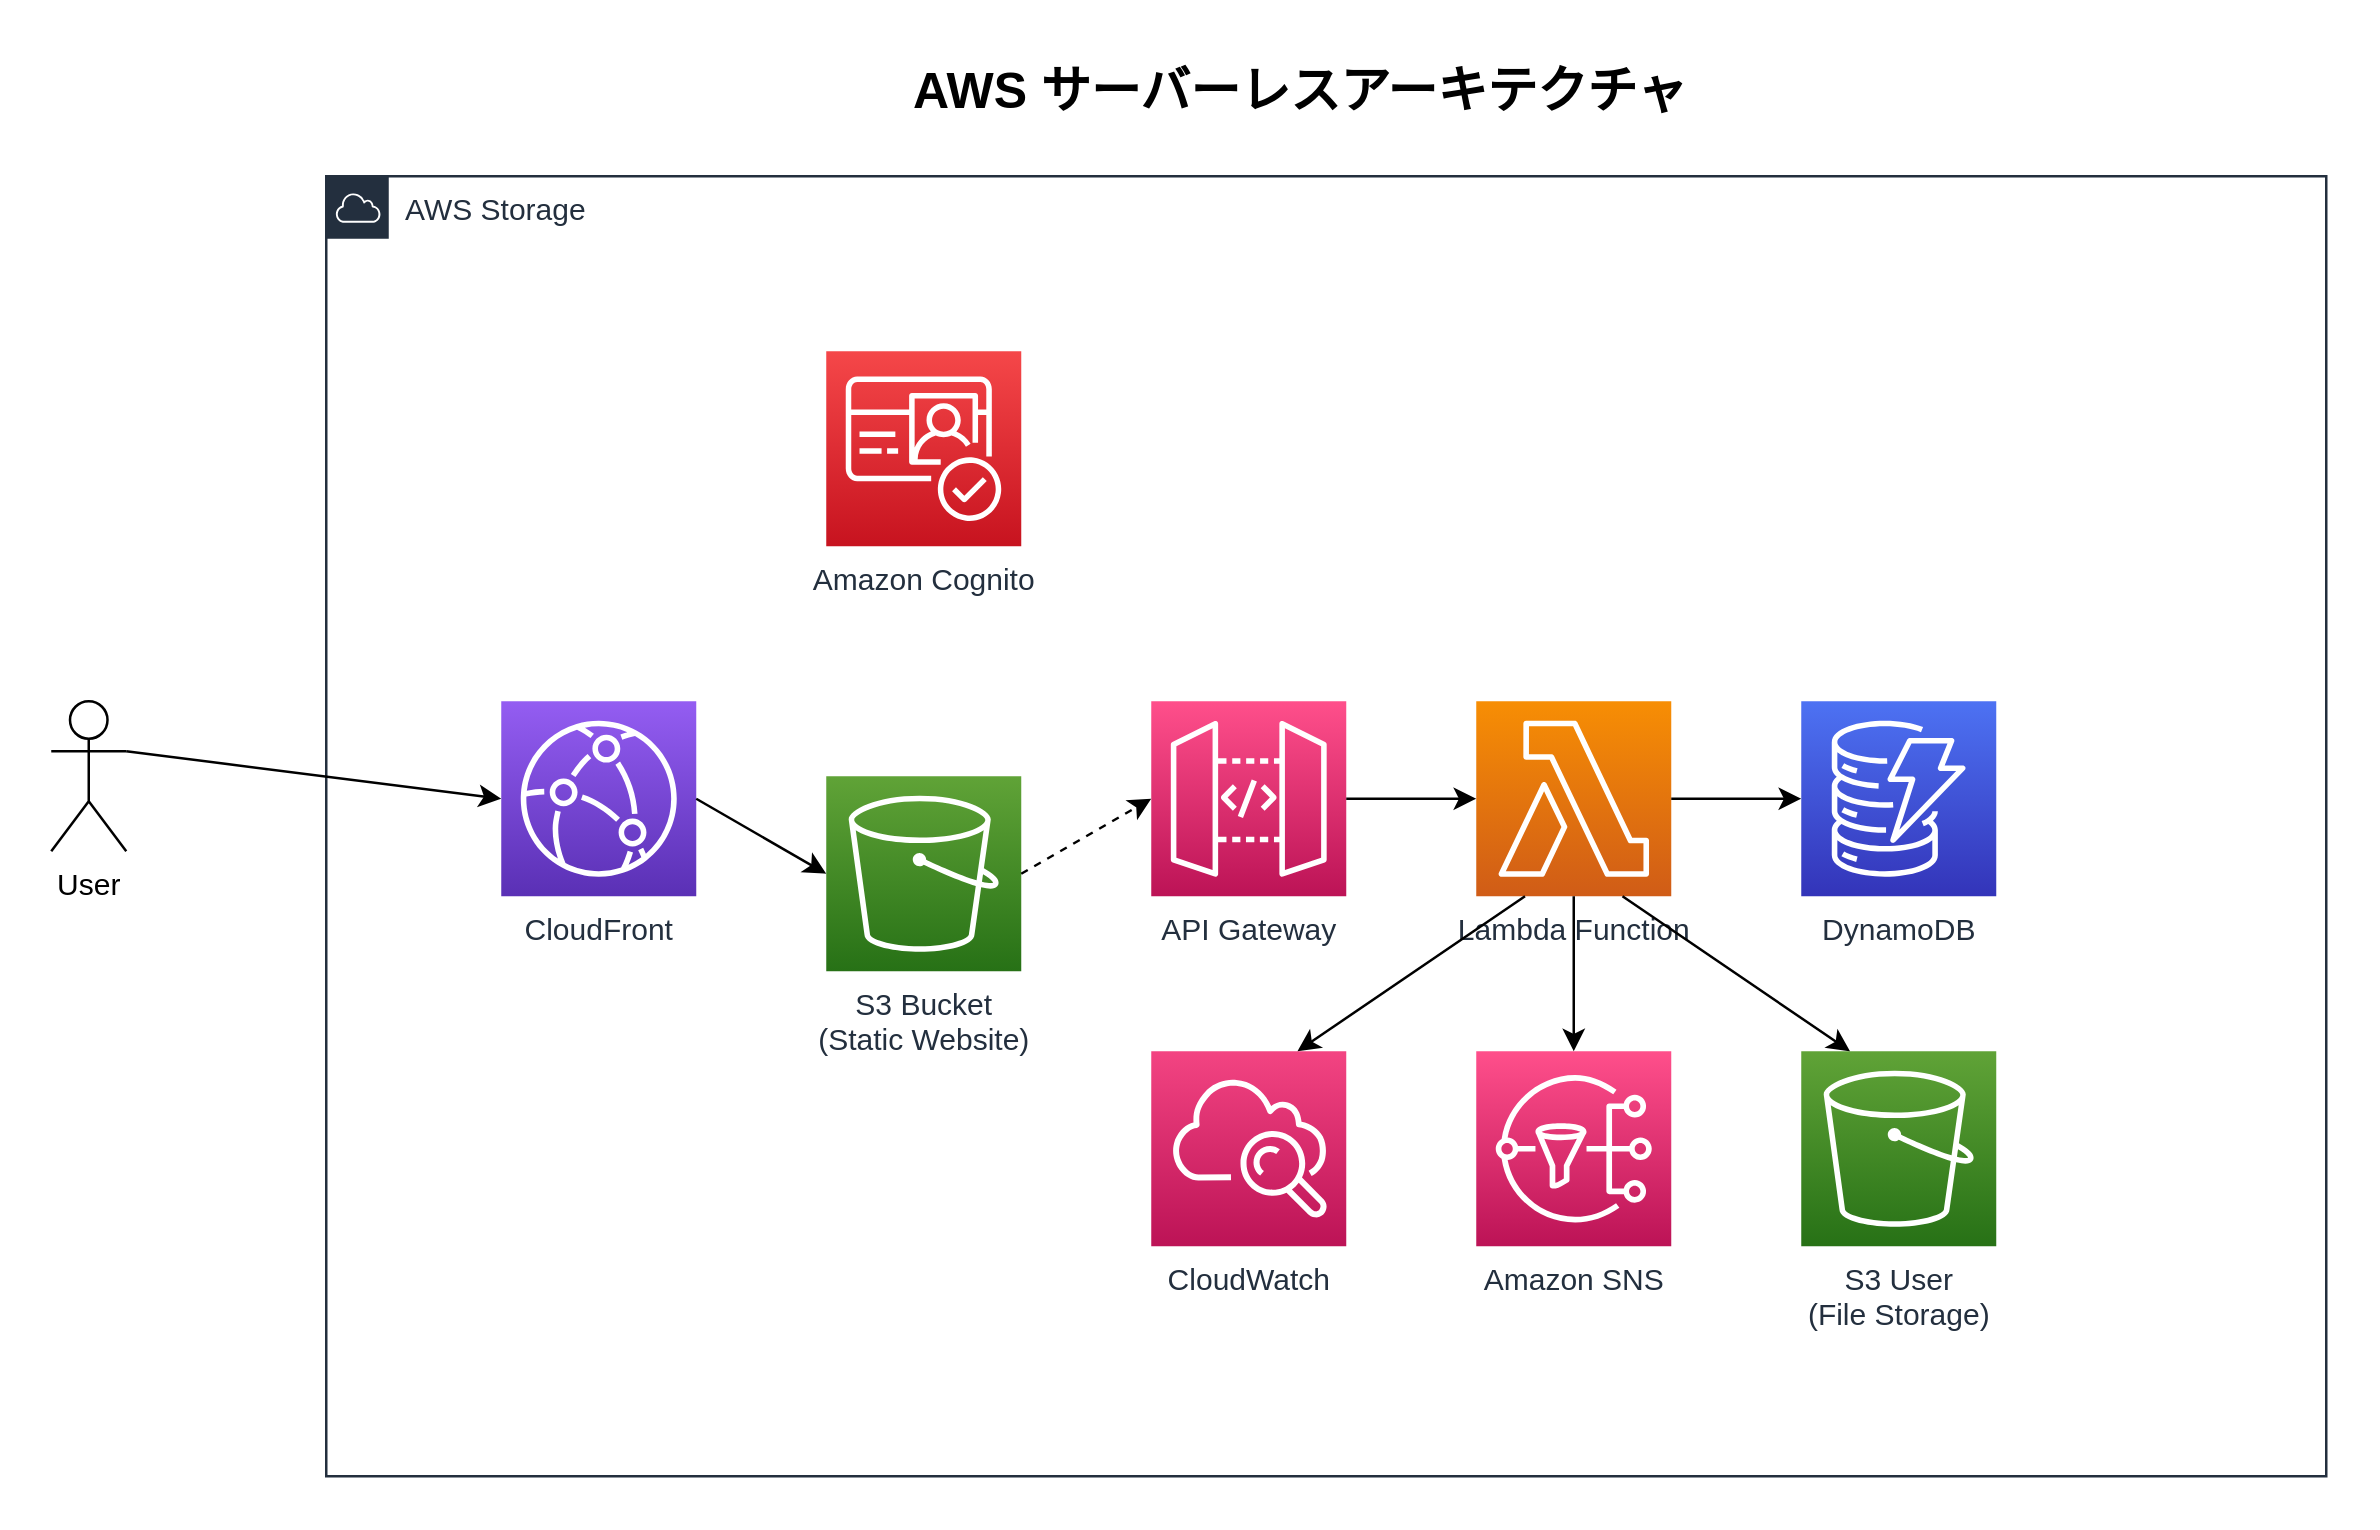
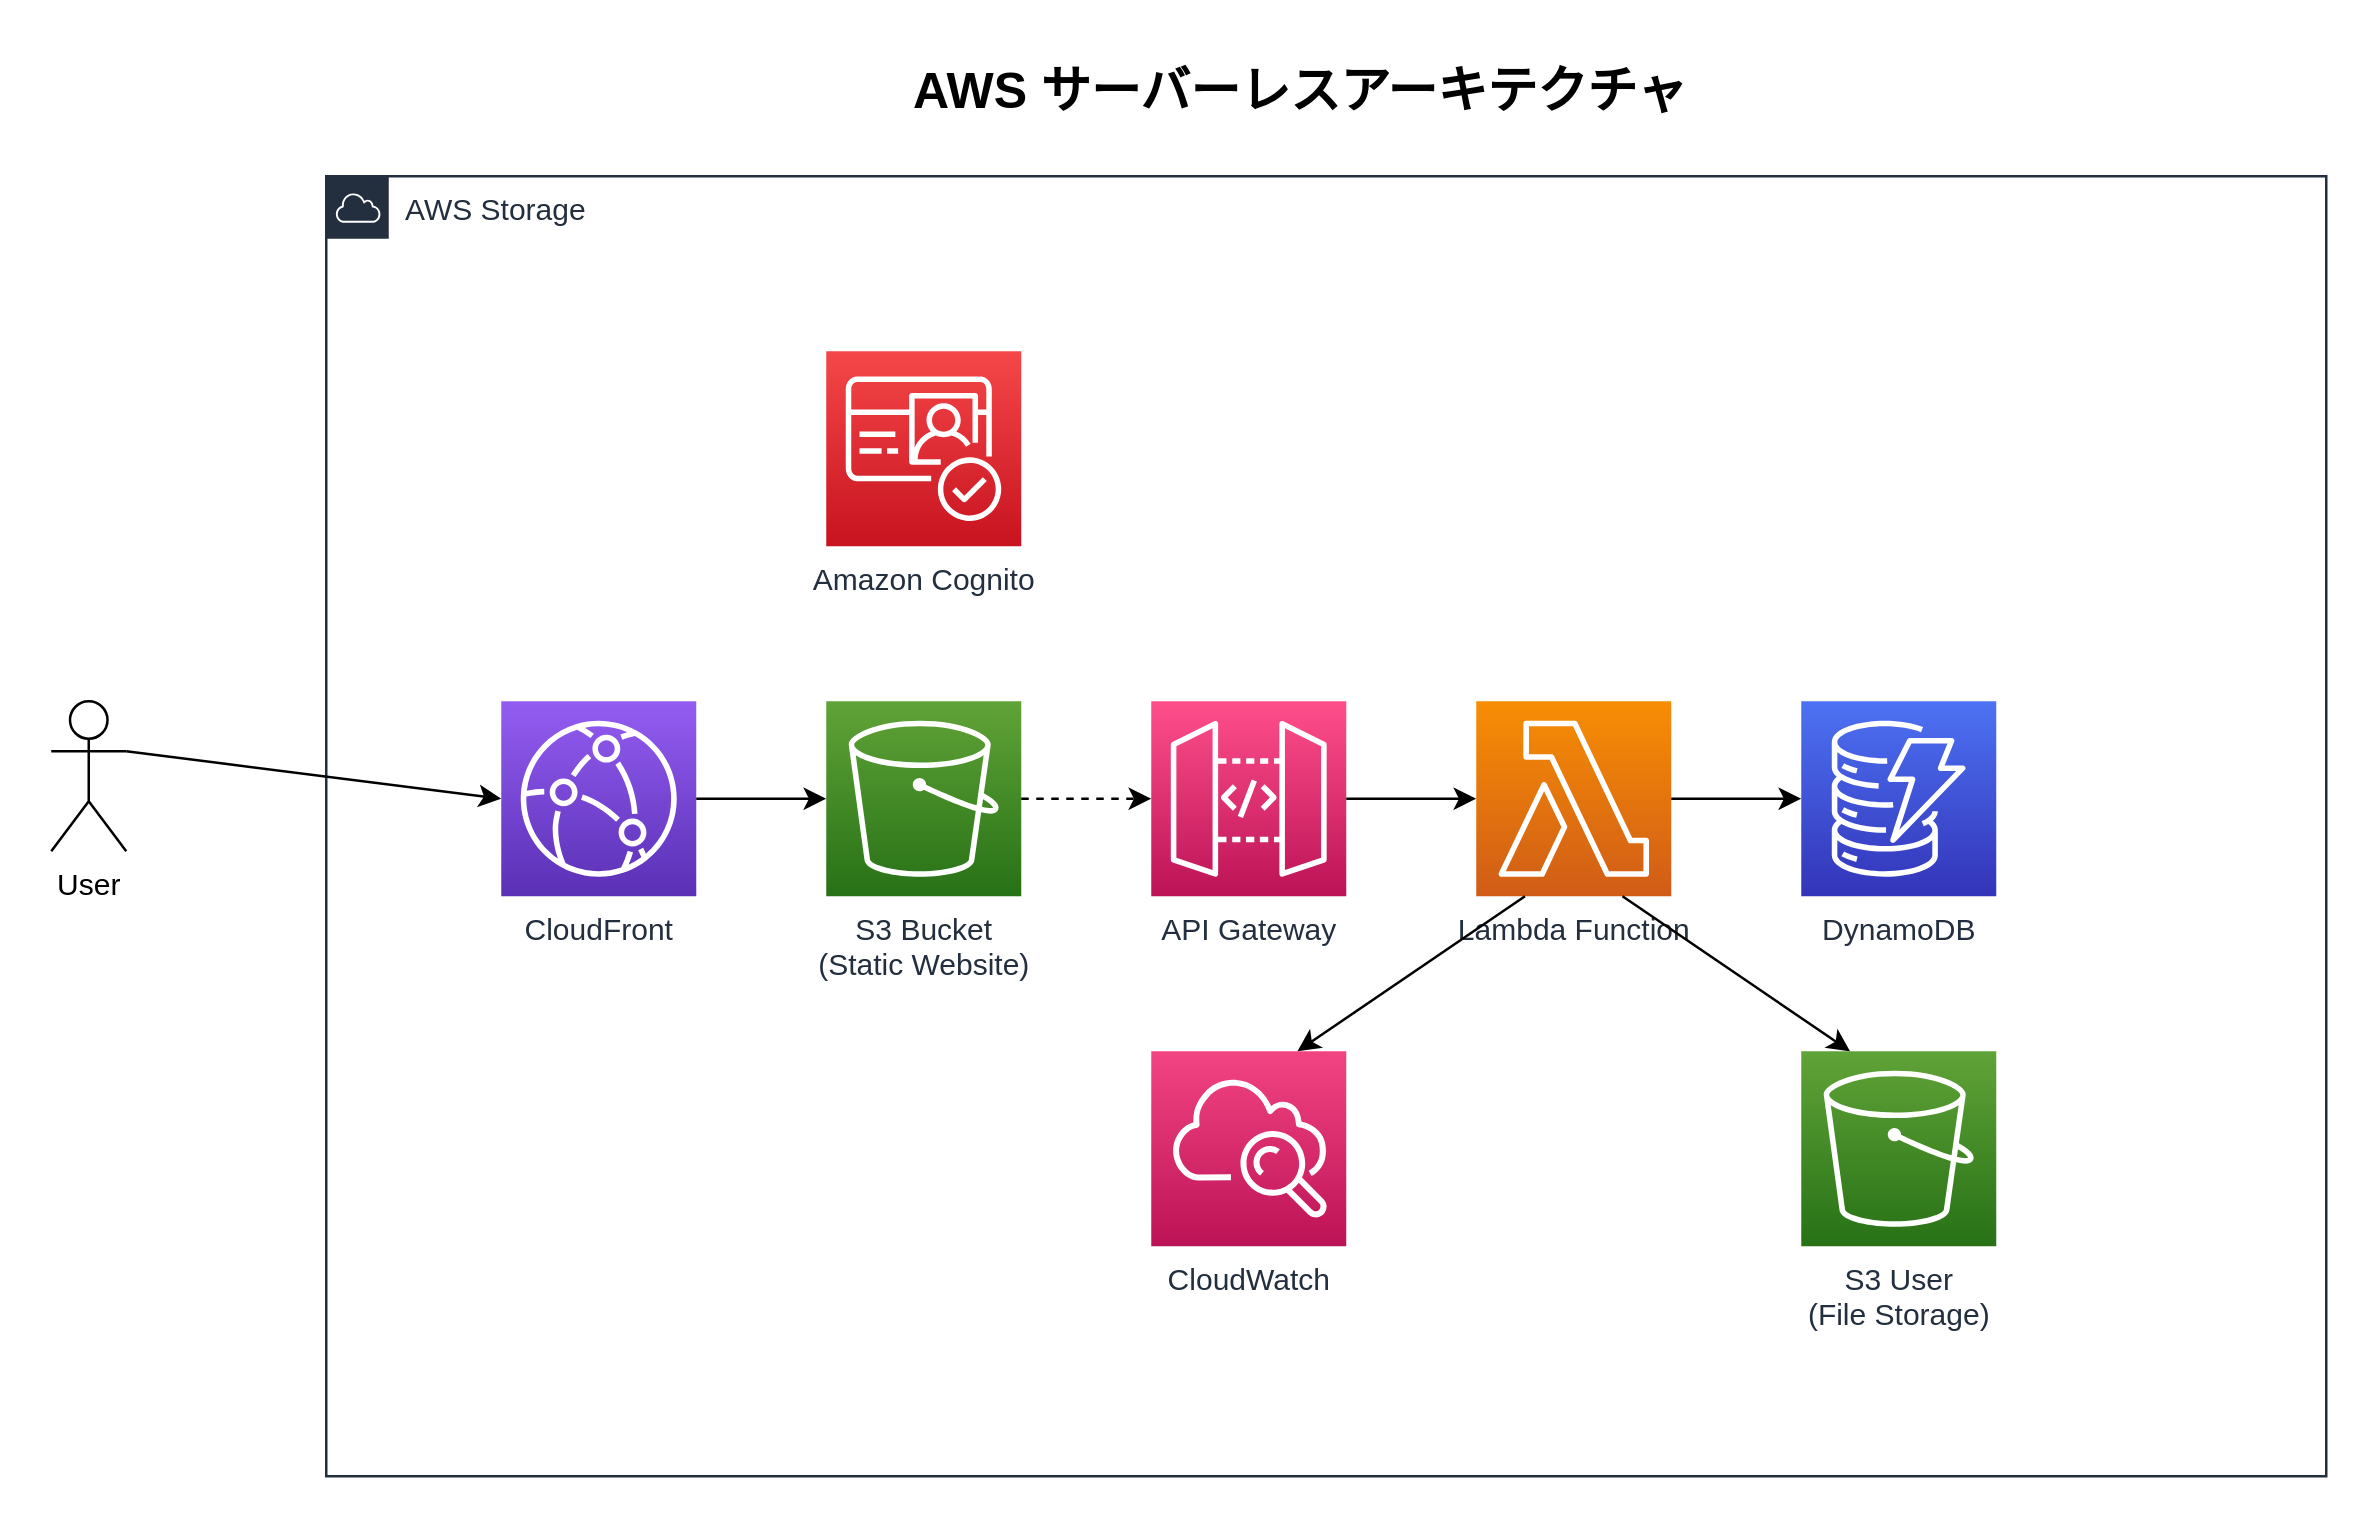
(924, 874) -> (924, 799)
(1574, 965) -> none
(1574, 1149) -> none
